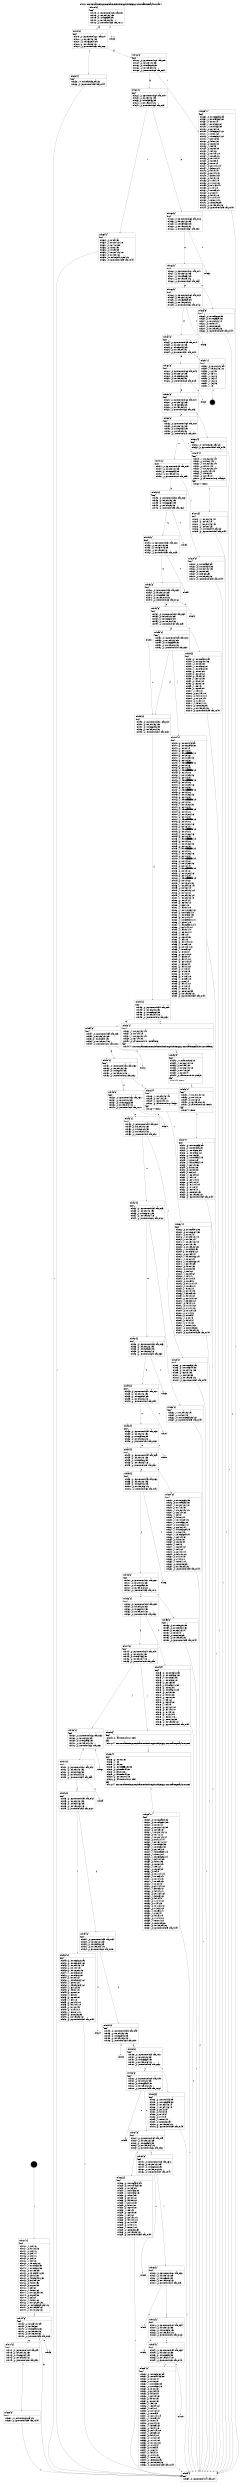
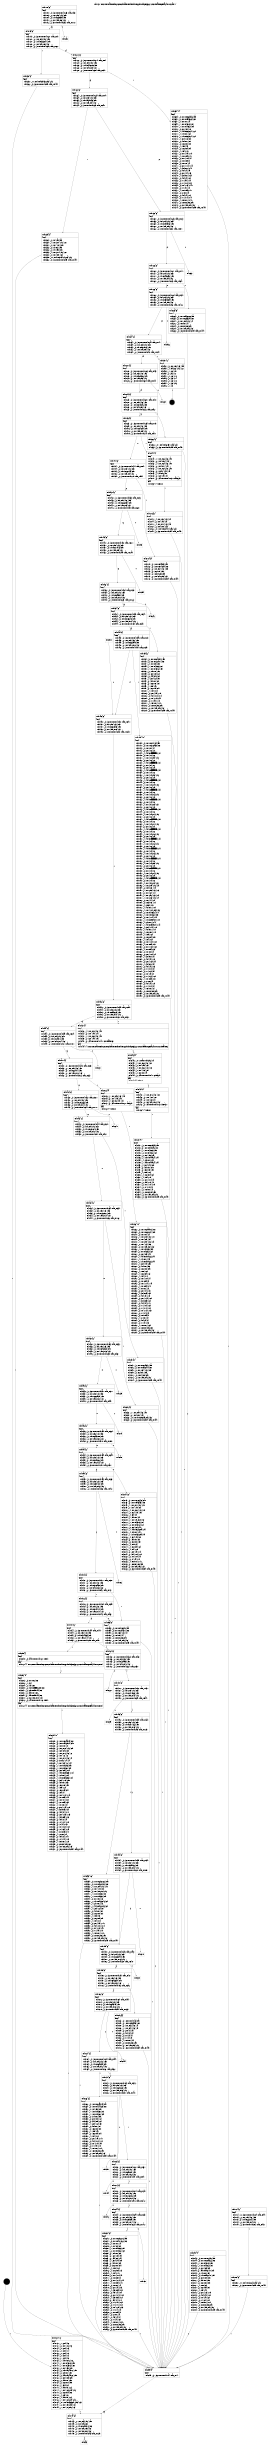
(157, 1640) -> (107, 1618)
(28, 2340) -> none
